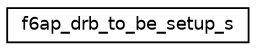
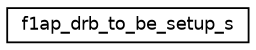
(128, 25) -> (128, 25)
